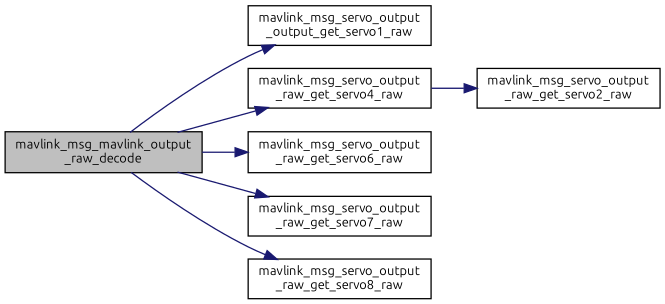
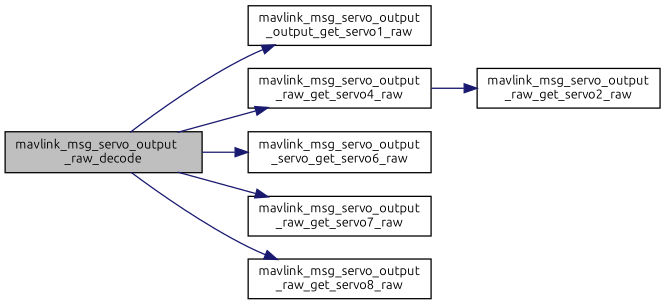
(104, 152) -> (104, 152)
(340, 152) -> (340, 152)
